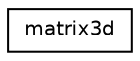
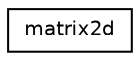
(70, 30) -> (70, 30)
